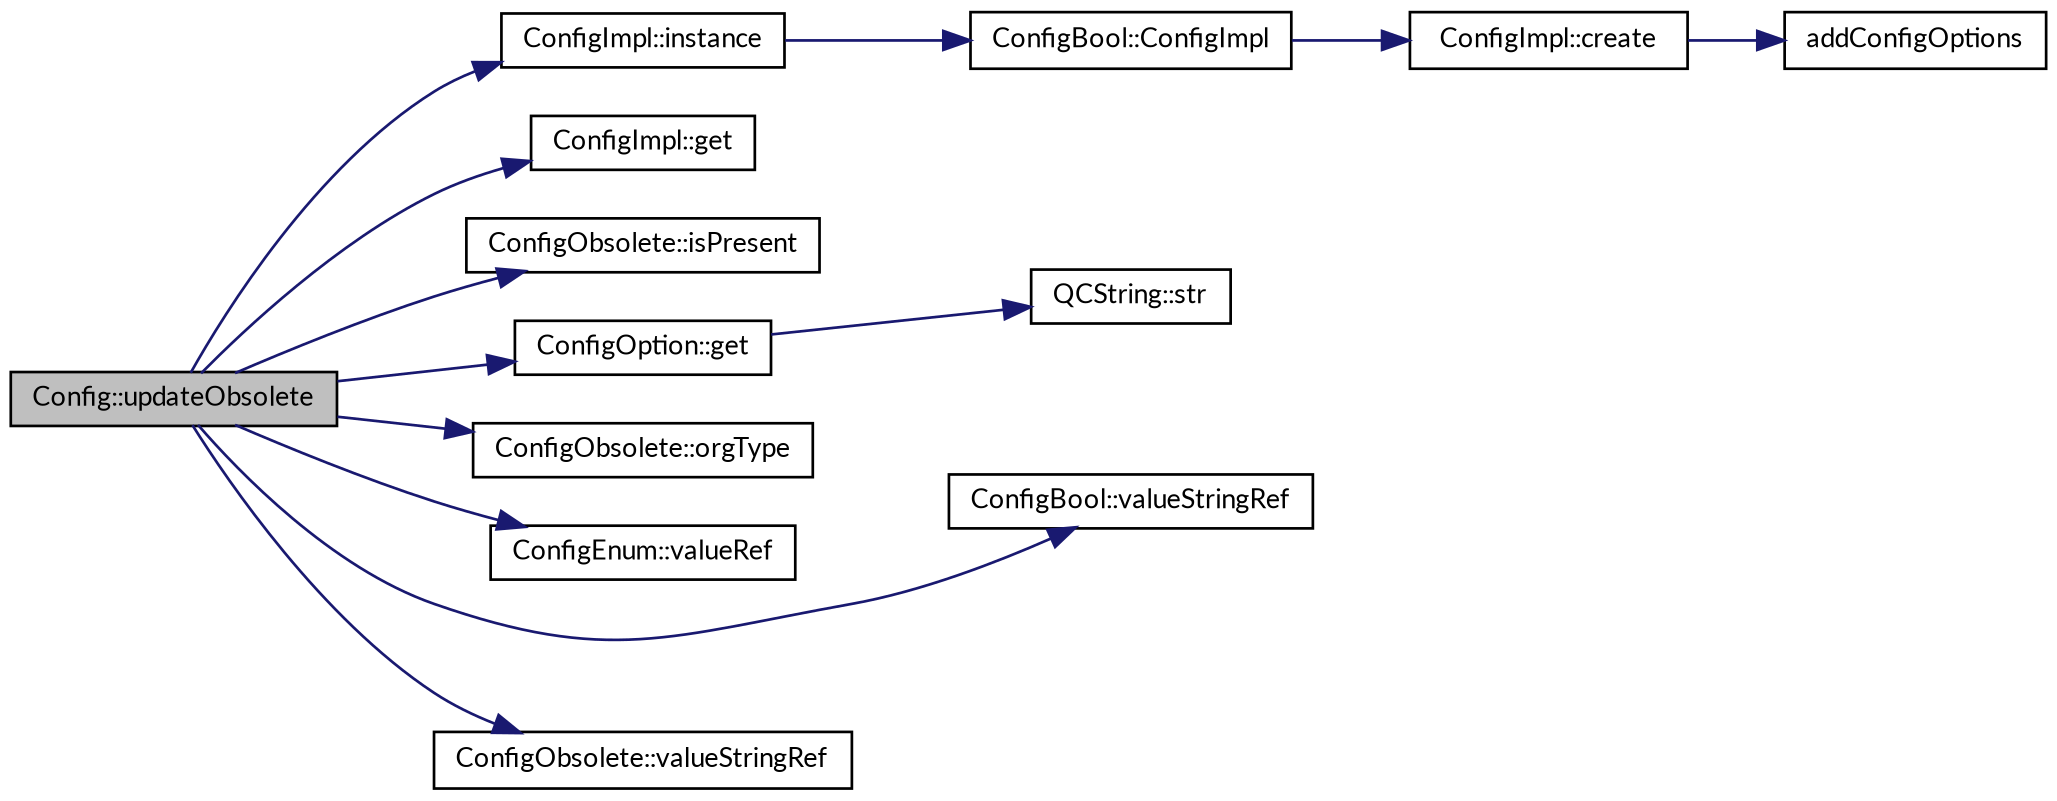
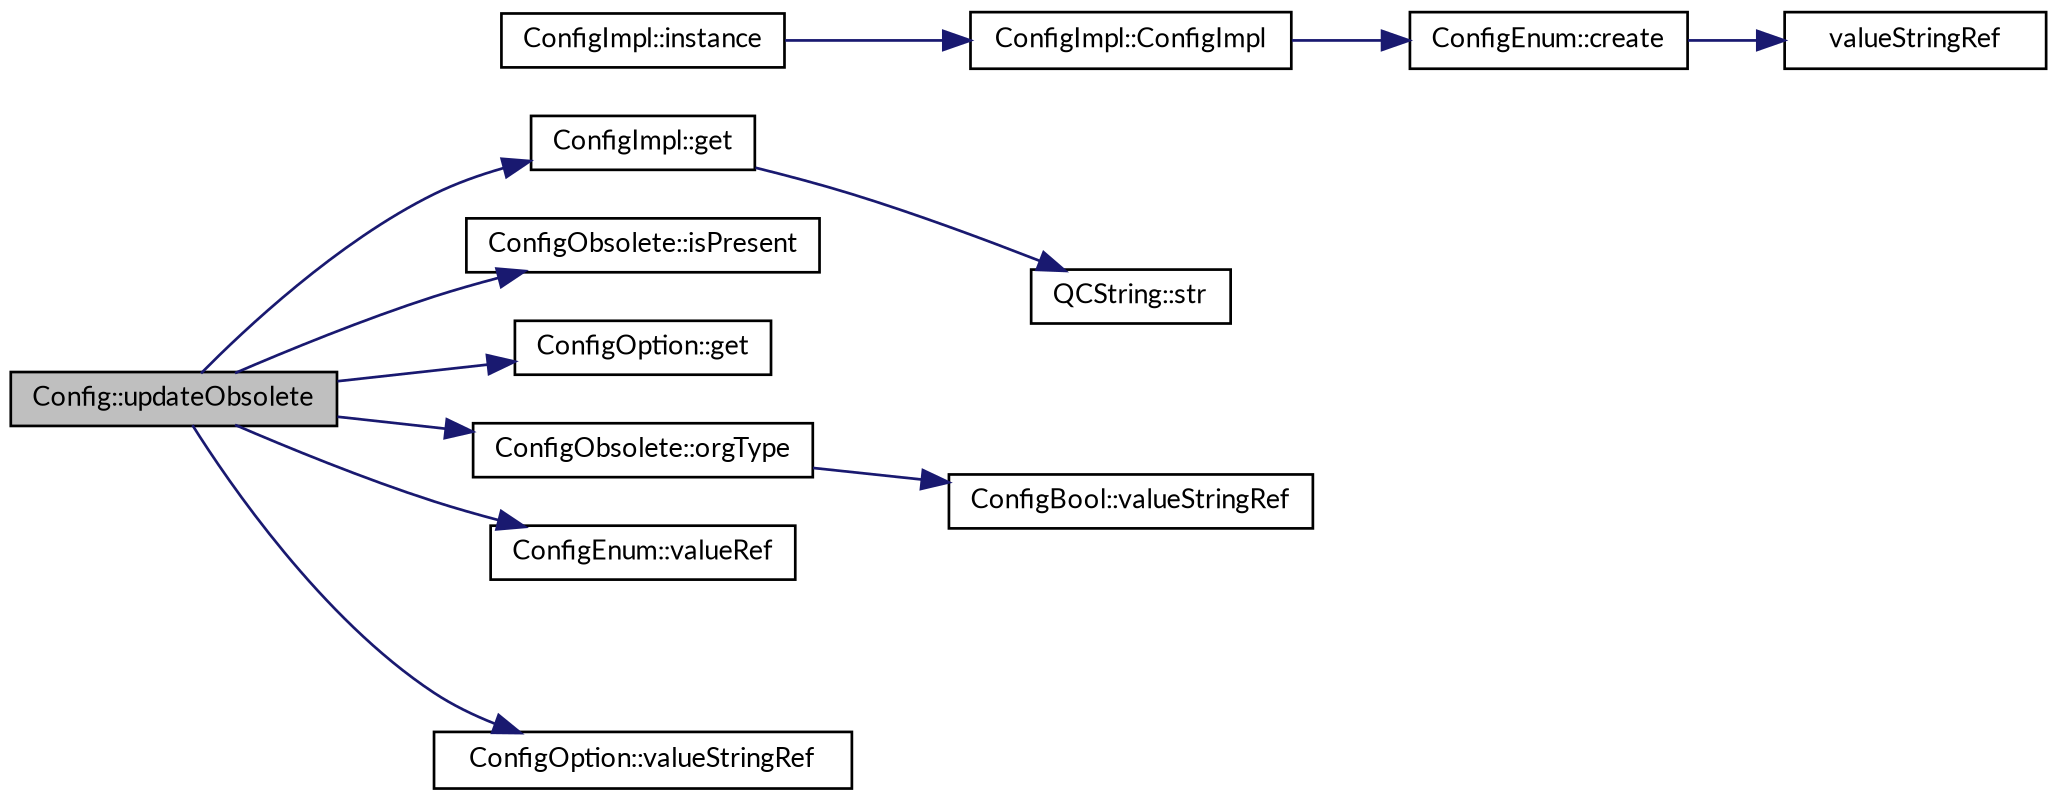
(1131, 40) -> (1131, 40)
(1549, 40) -> (1549, 40)
(1915, 40) -> (1915, 40)
(311, 201) -> none
(887, 322) -> (899, 209)
(598, 639) -> (867, 474)
(643, 760) -> (643, 760)
